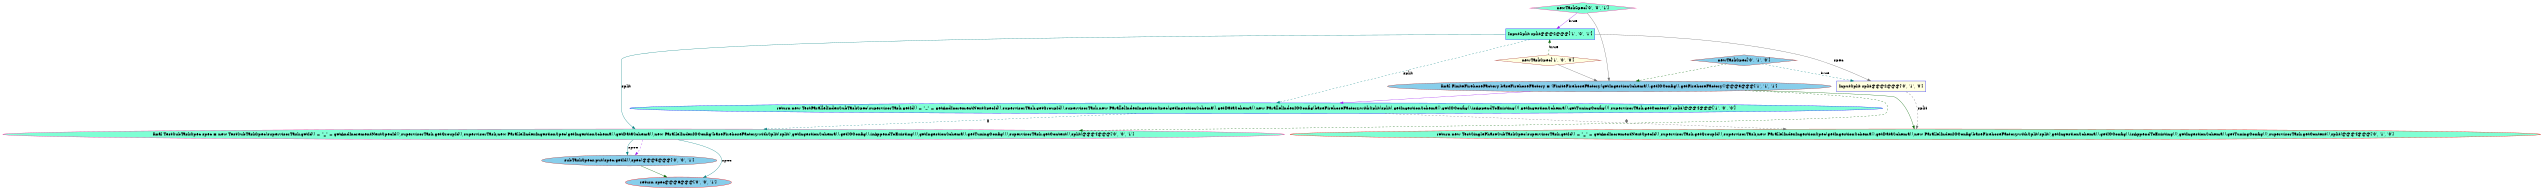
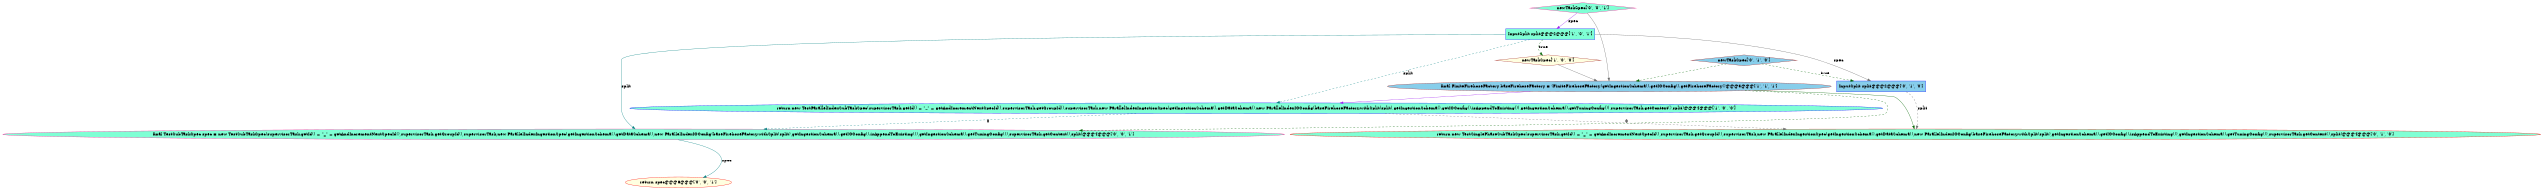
(1573, 21) -> (1573, 21)
(1549, 49) -> (1539, 46)
(1806, 72) -> (1806, 72)
(1881, 86) -> (1881, 86)
(629, 161) -> none
(678, 182) -> (678, 182)
